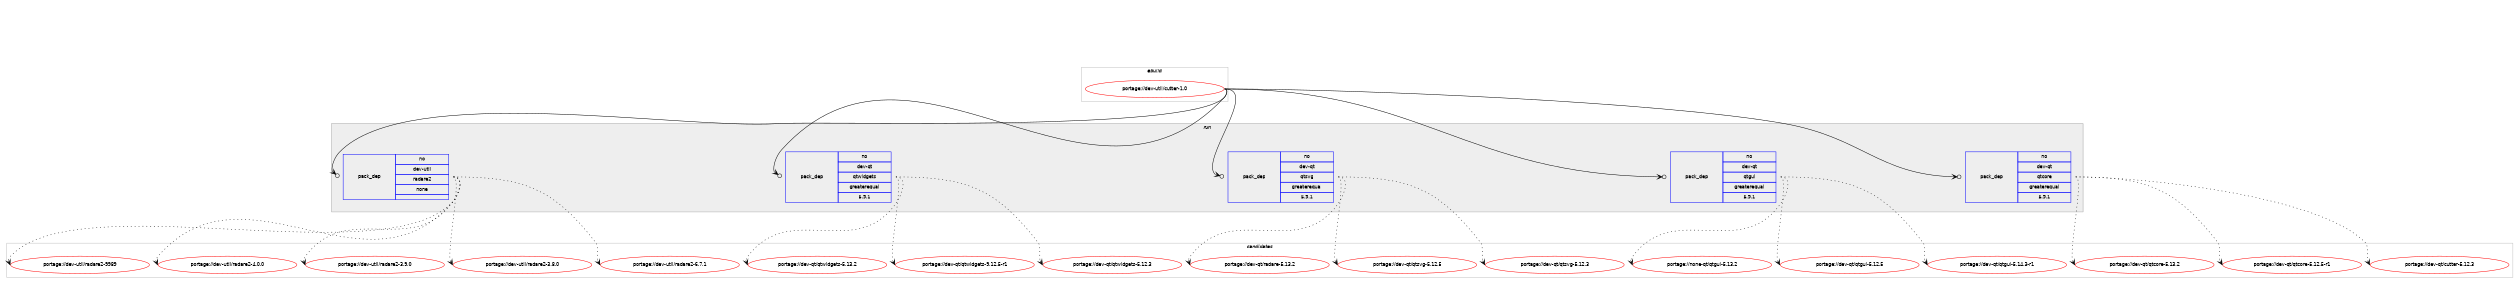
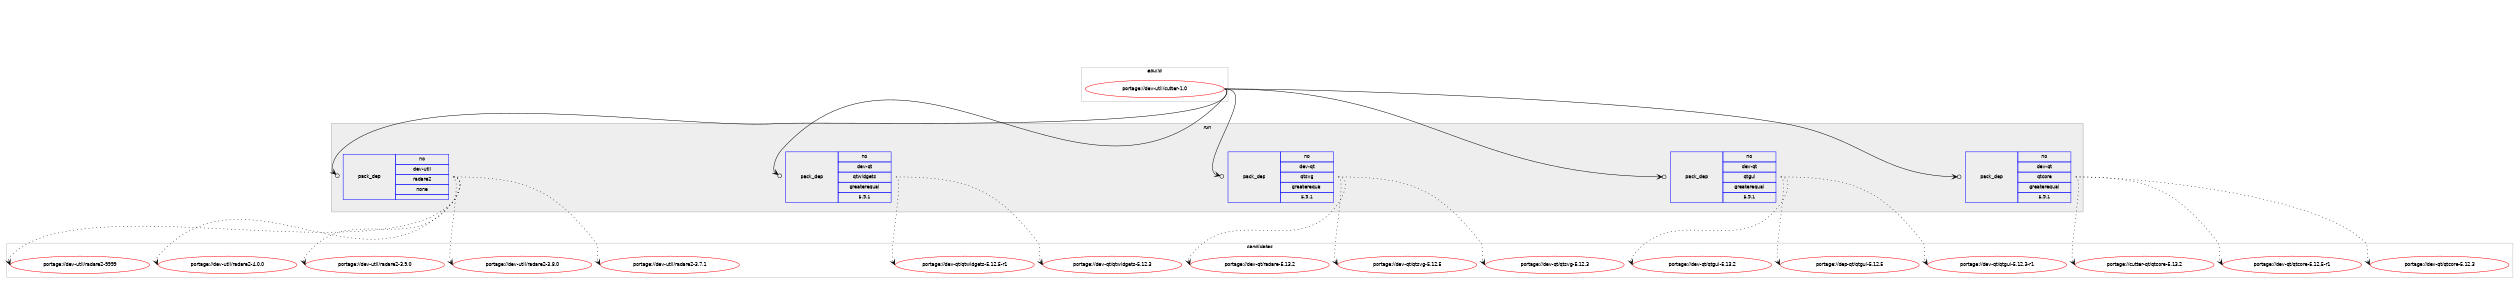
(80, 265) -> (80, 265)
(670, 265) -> (670, 265)
(817, 265) -> none
(965, 265) -> (965, 265)
(1702, 265) -> (1702, 265)
(1850, 265) -> (1850, 265)
(1997, 265) -> (1997, 265)
(2145, 265) -> (2145, 265)
(2440, 265) -> (2440, 265)
